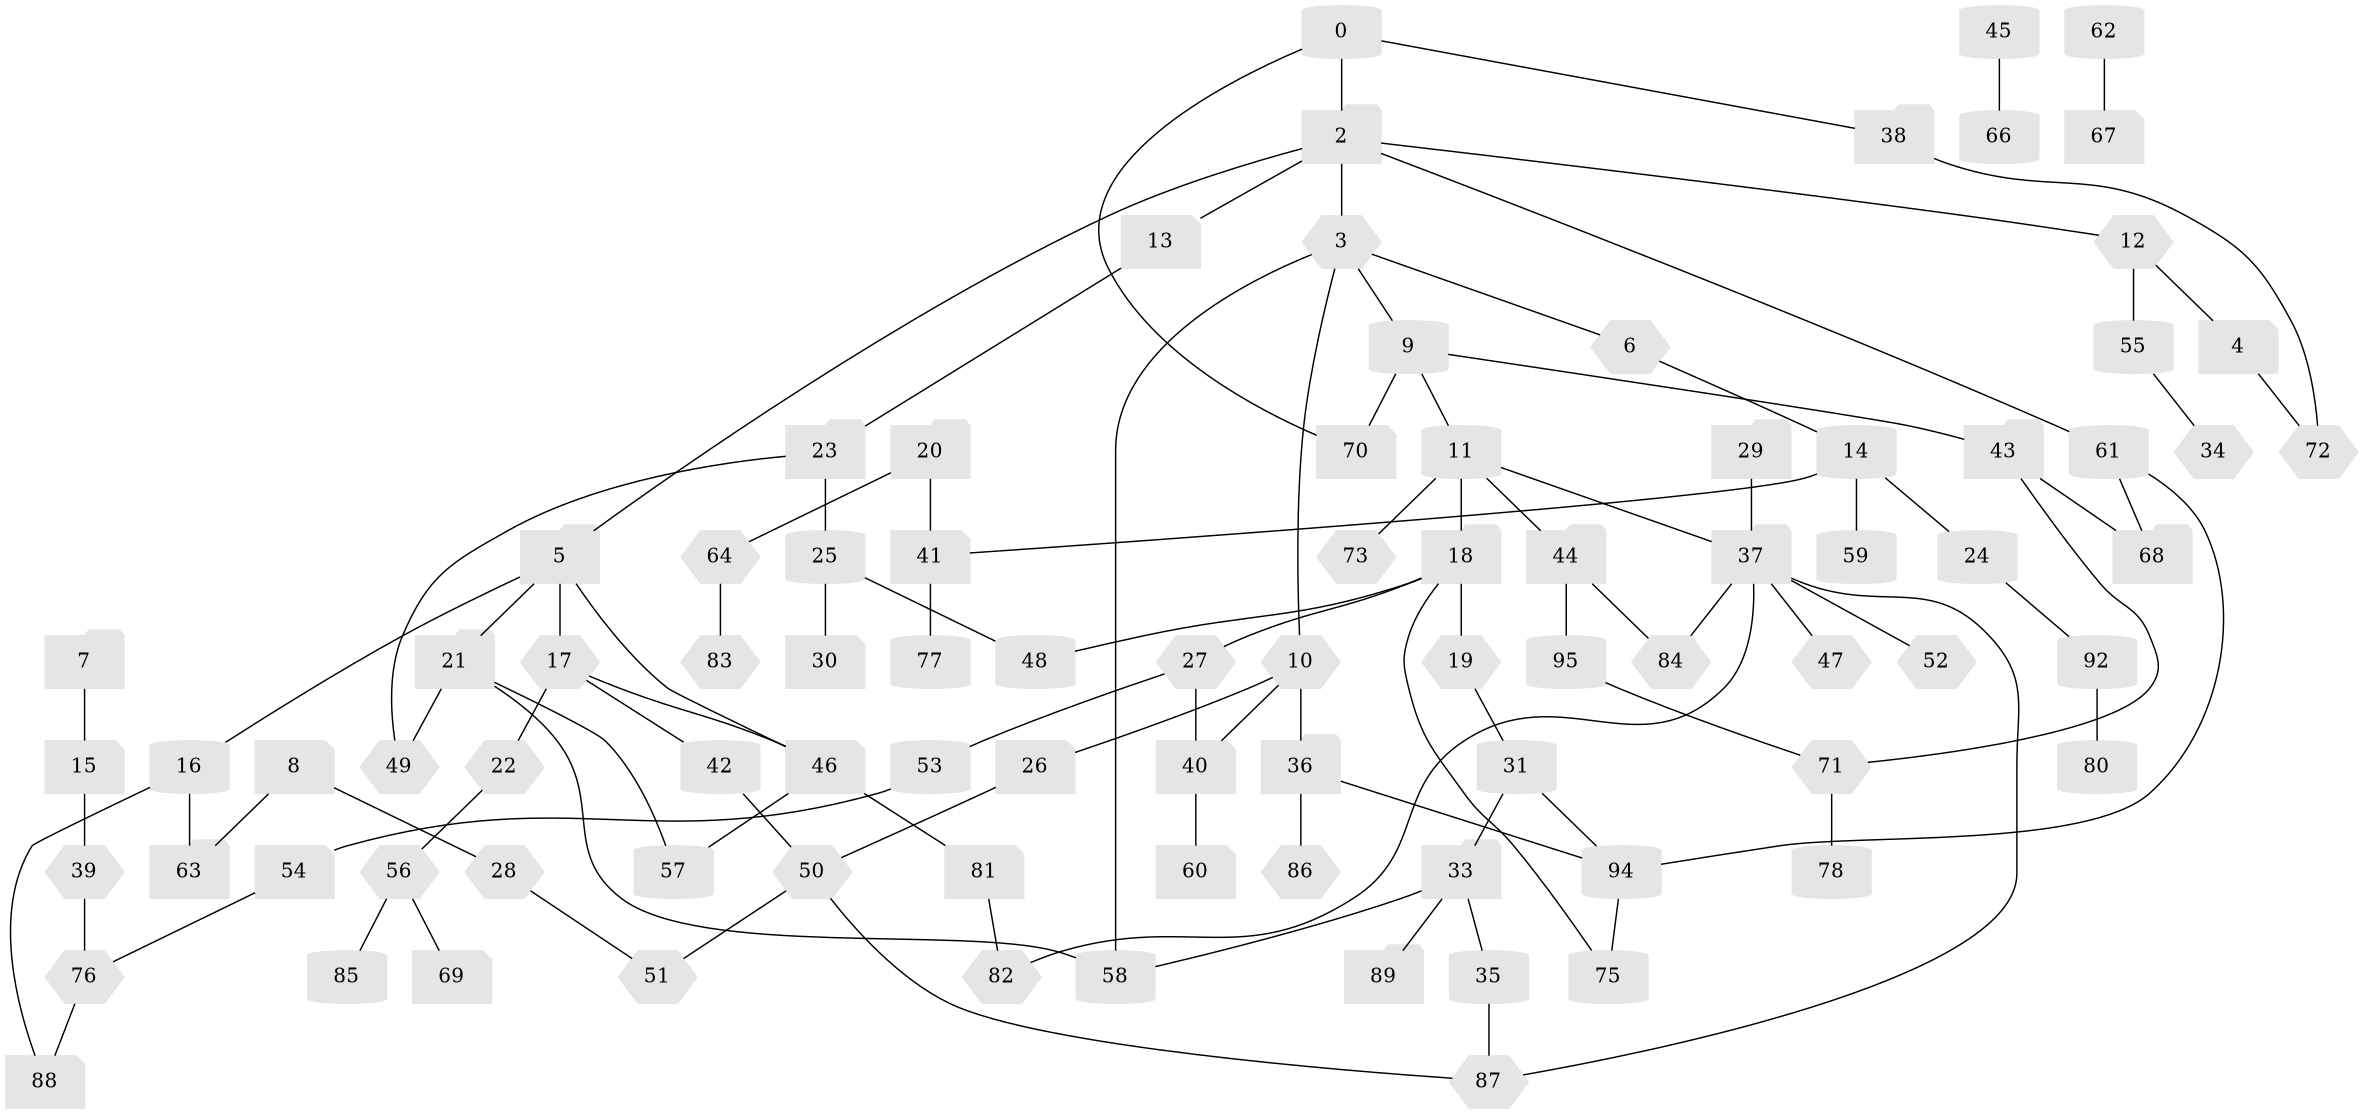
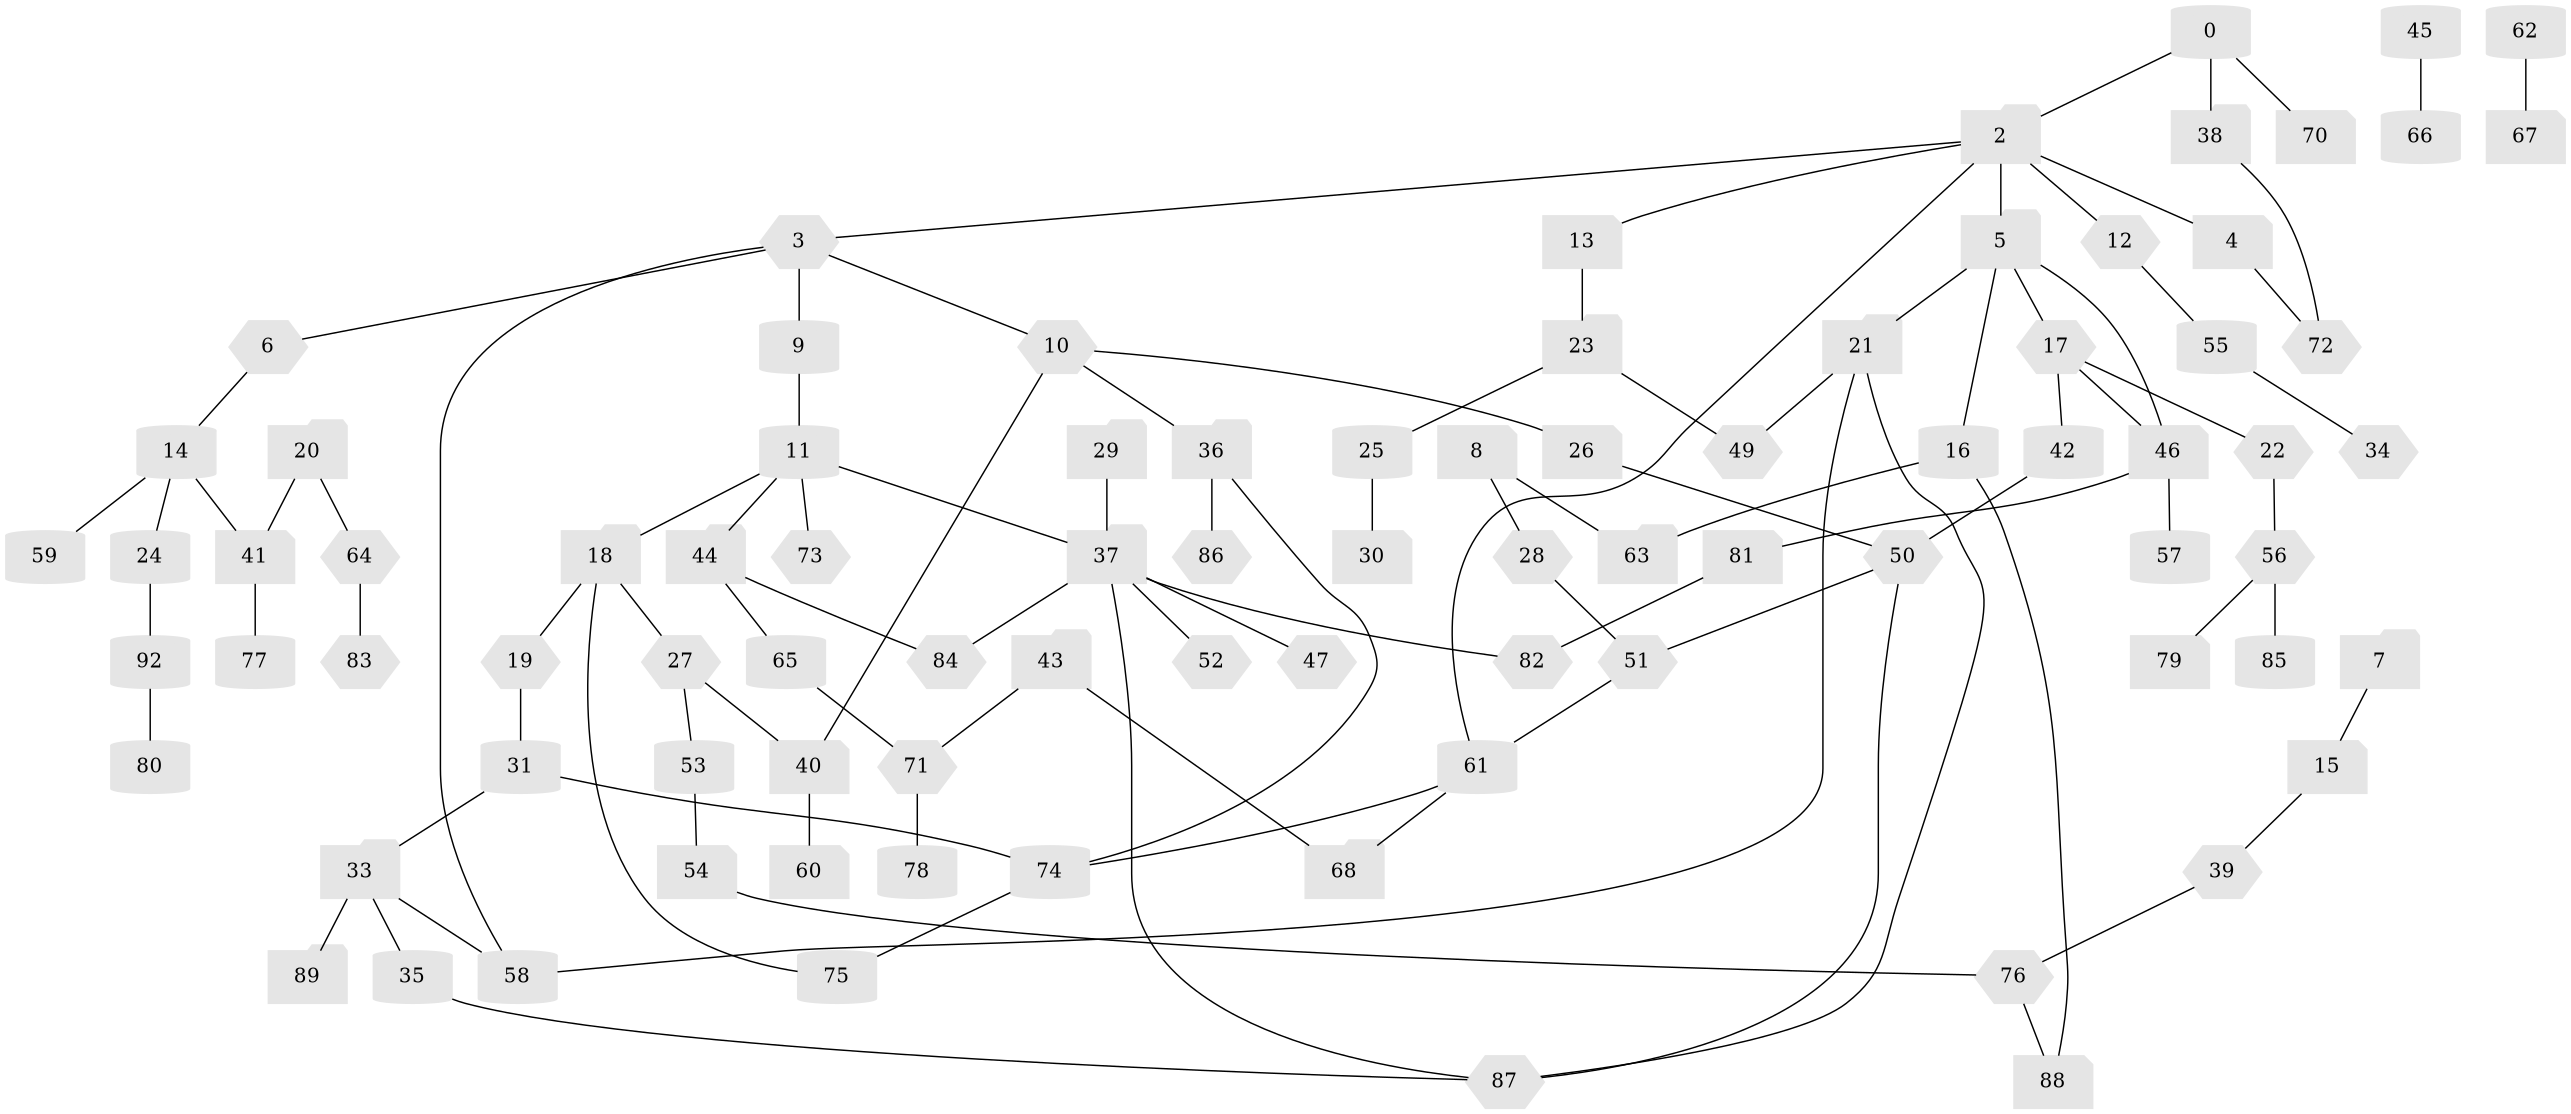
(2184, 293) -> (2117, 190)
(1707, 393) -> none
(1382, 400) -> none
(1035, 662) -> none
(1566, 662) -> (786, 662)
none -> (1563, 711)
(604, 740) -> (1920, 834)
(1622, 872) -> (1050, 872)
(452, 977) -> (2170, 662)
